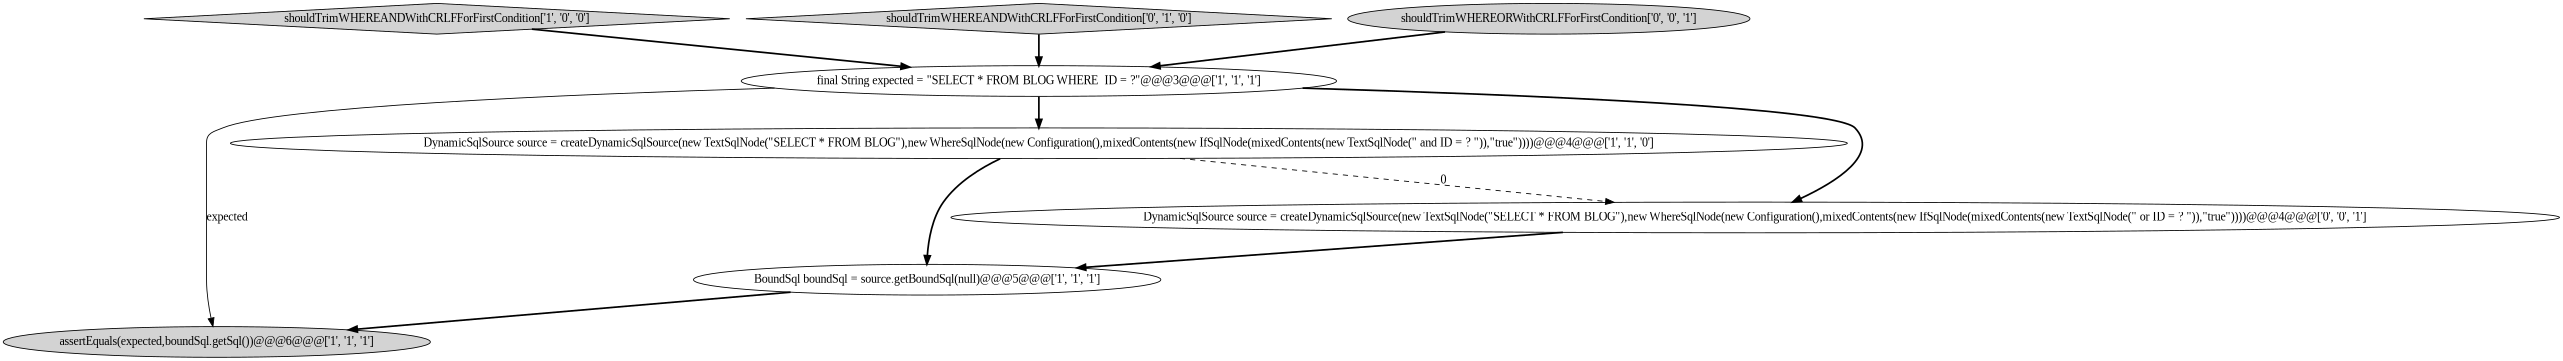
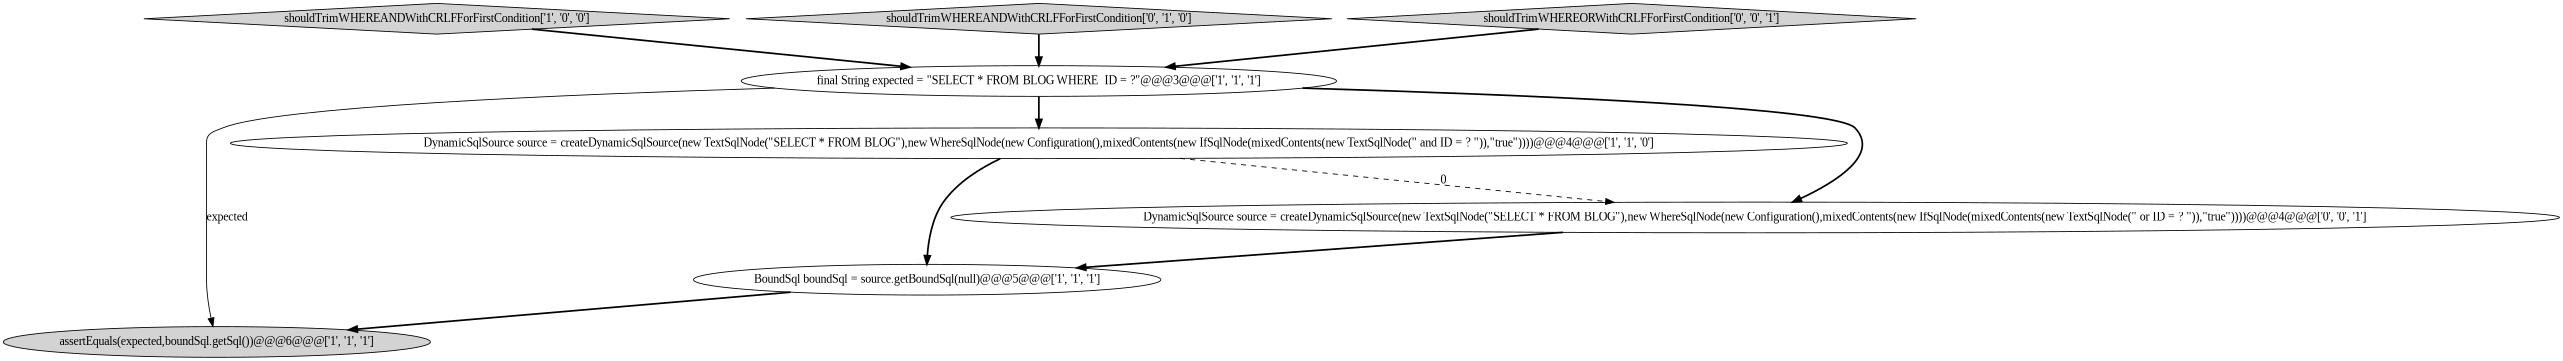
(1549, 19) -> (1632, 19)
